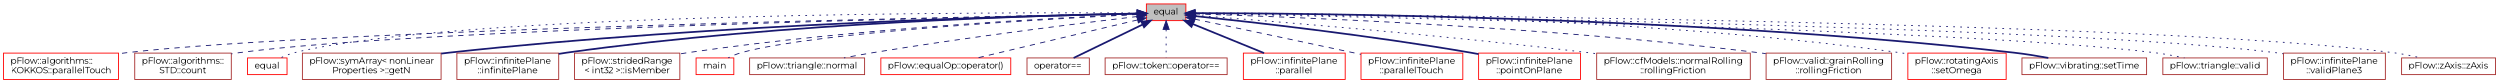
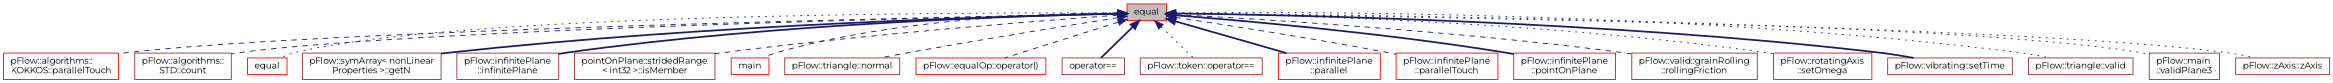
(627, 66) -> (645, 66)
(1673, 66) -> none
(2334, 66) -> (2184, 66)
